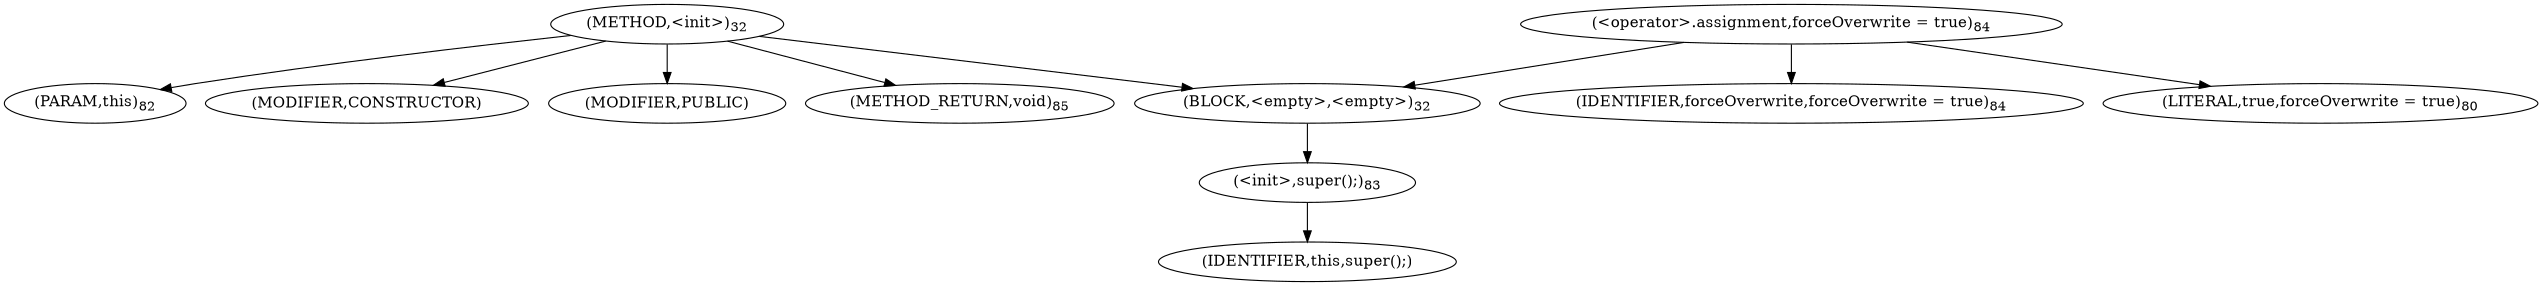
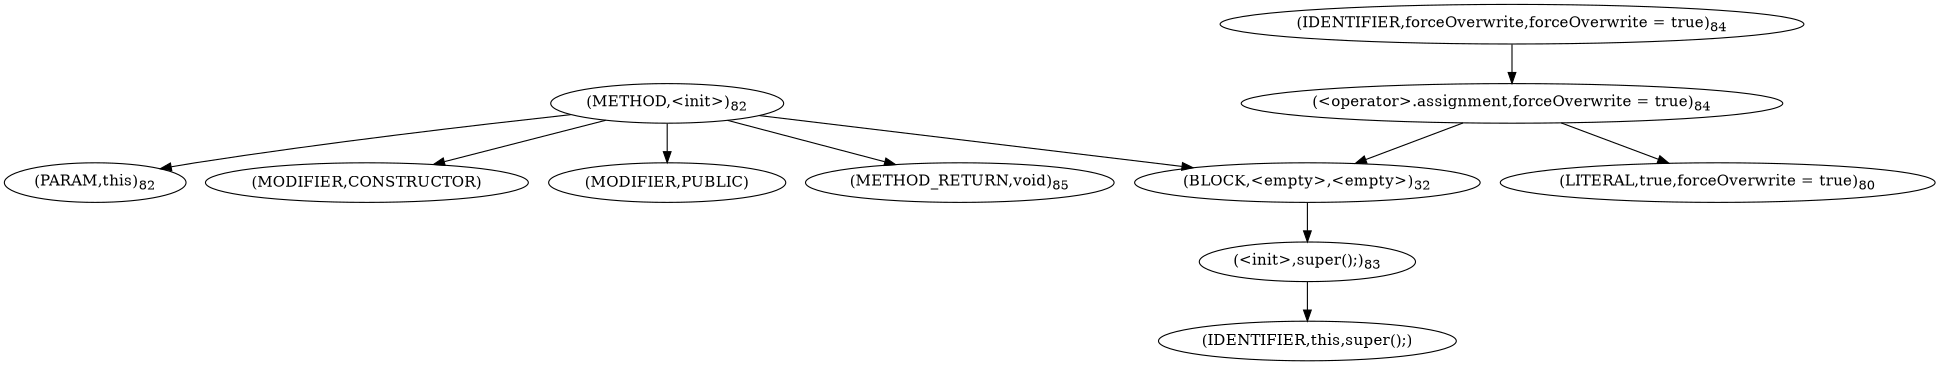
(739, 23) -> (739, 102)
(1791, 58) -> (1512, 58)
